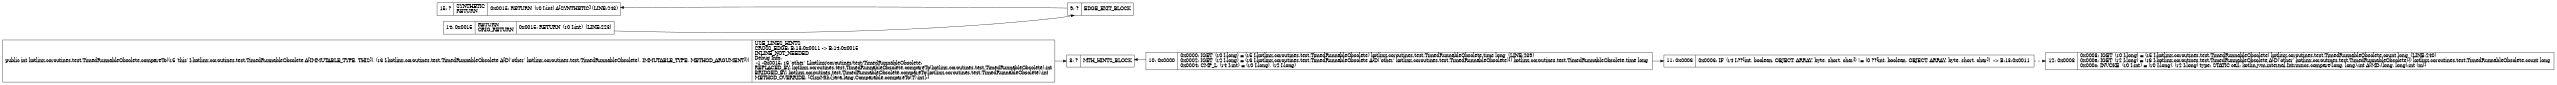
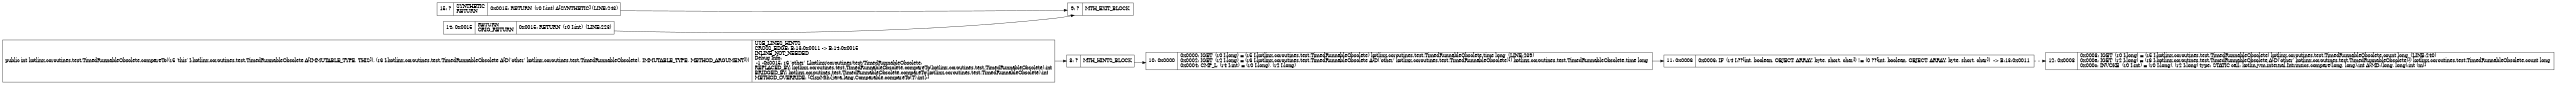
(846, 7) -> (842, 11)
(1107, 9) -> (1107, 9)
(1142, 59) -> (1138, 63)
